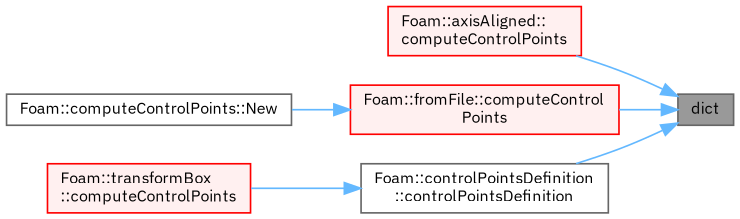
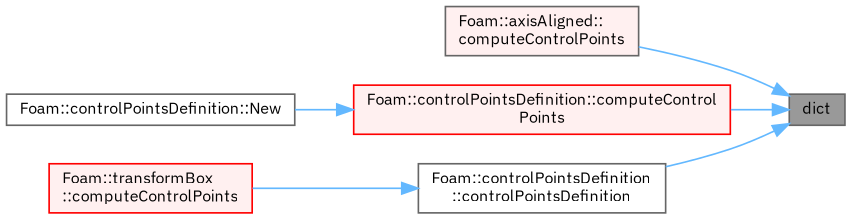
(485, 31) -> (542, 31)
(149, 110) -> (151, 110)
(485, 110) -> (542, 110)
